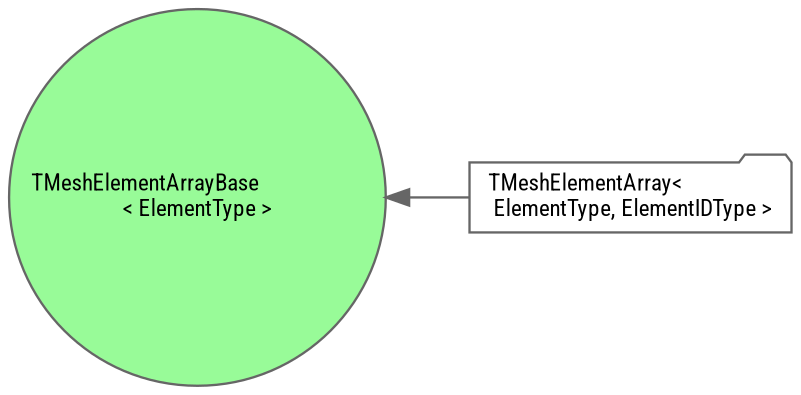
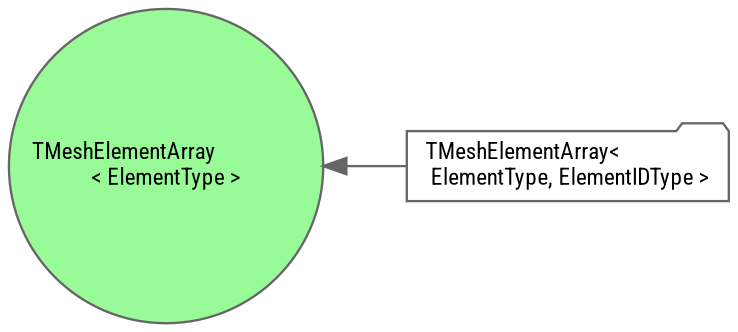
(197, 197) -> (166, 166)
